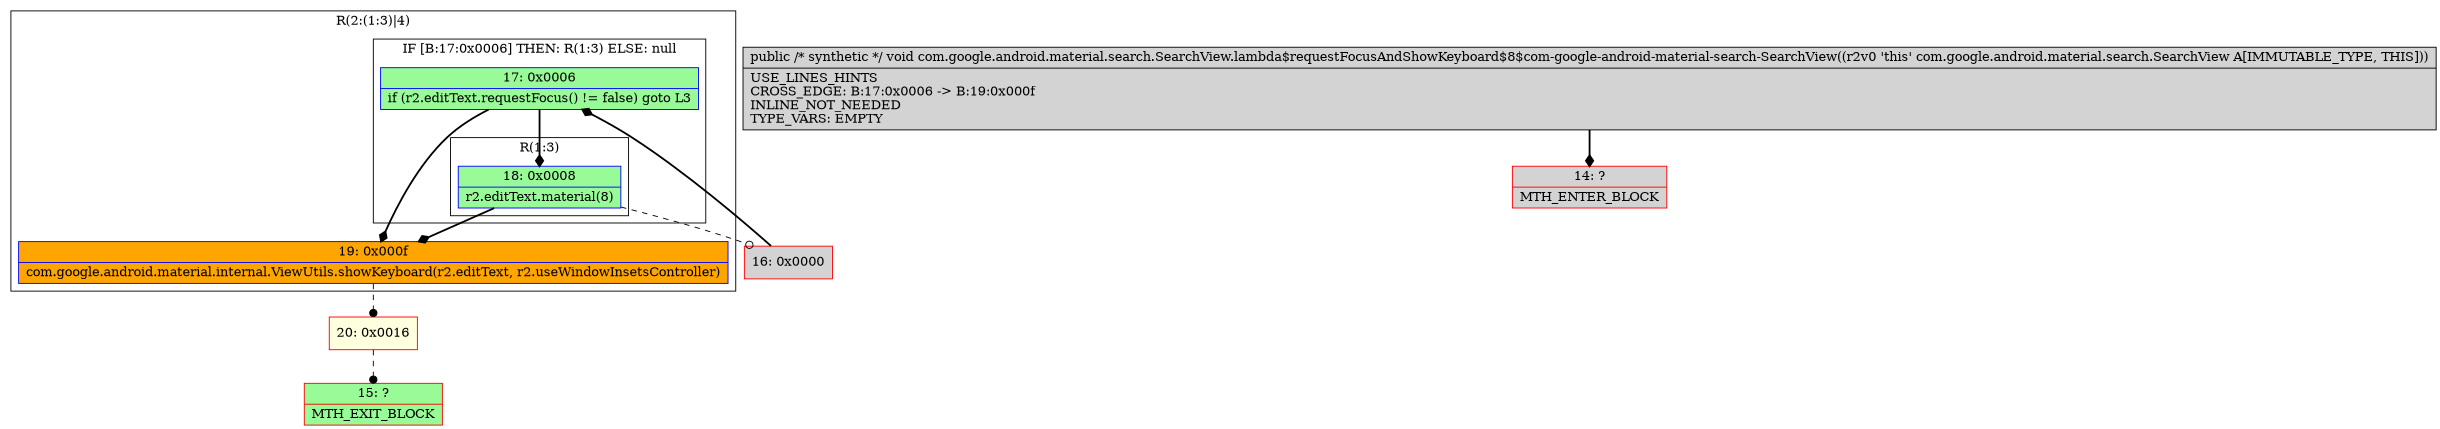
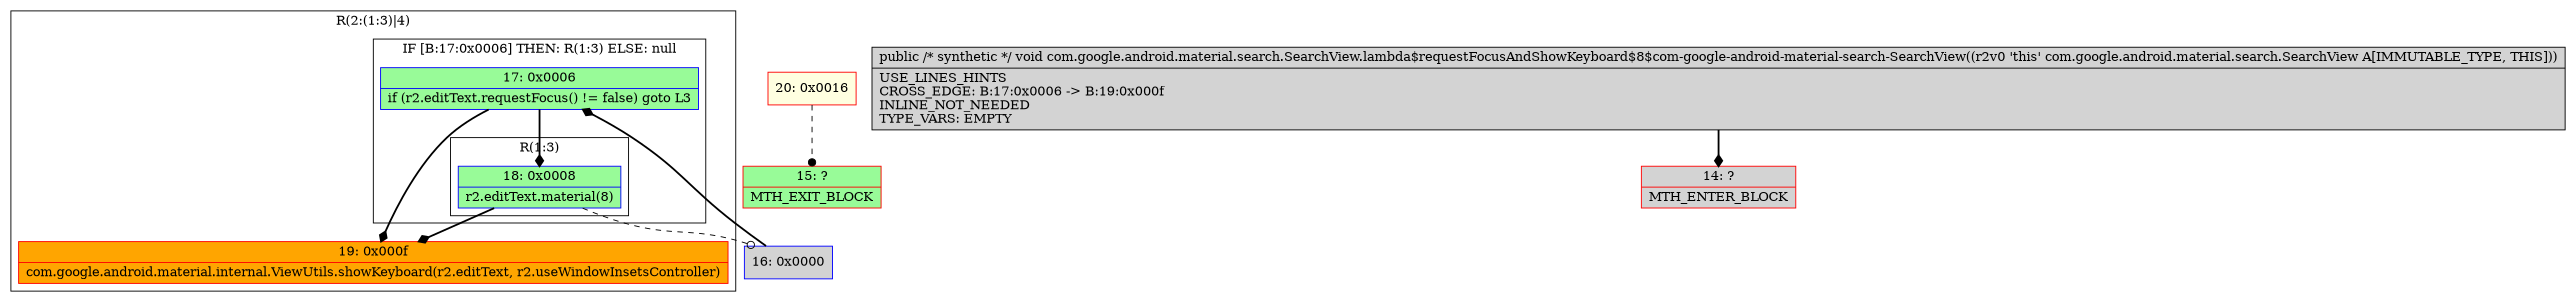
(373, 263) -> (373, 263)
(788, 263) -> (788, 263)
(373, 297) -> none
